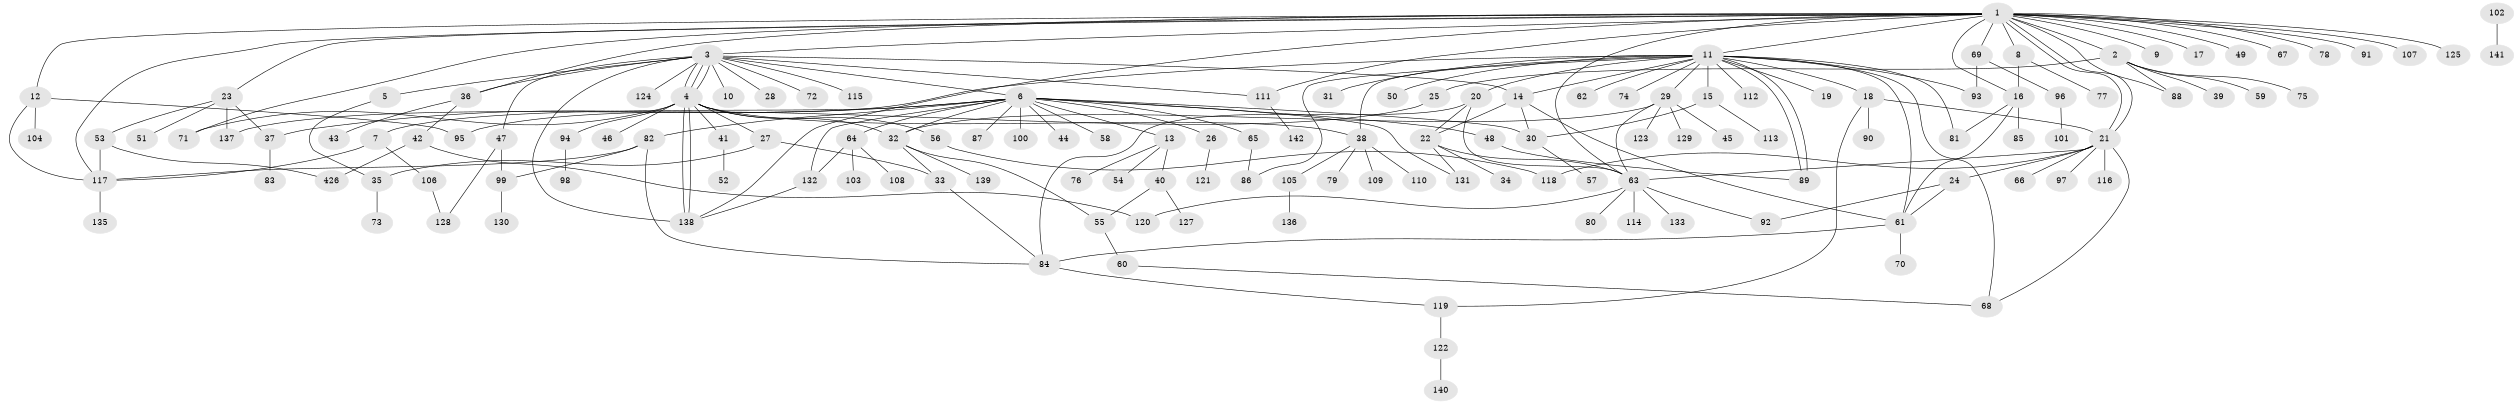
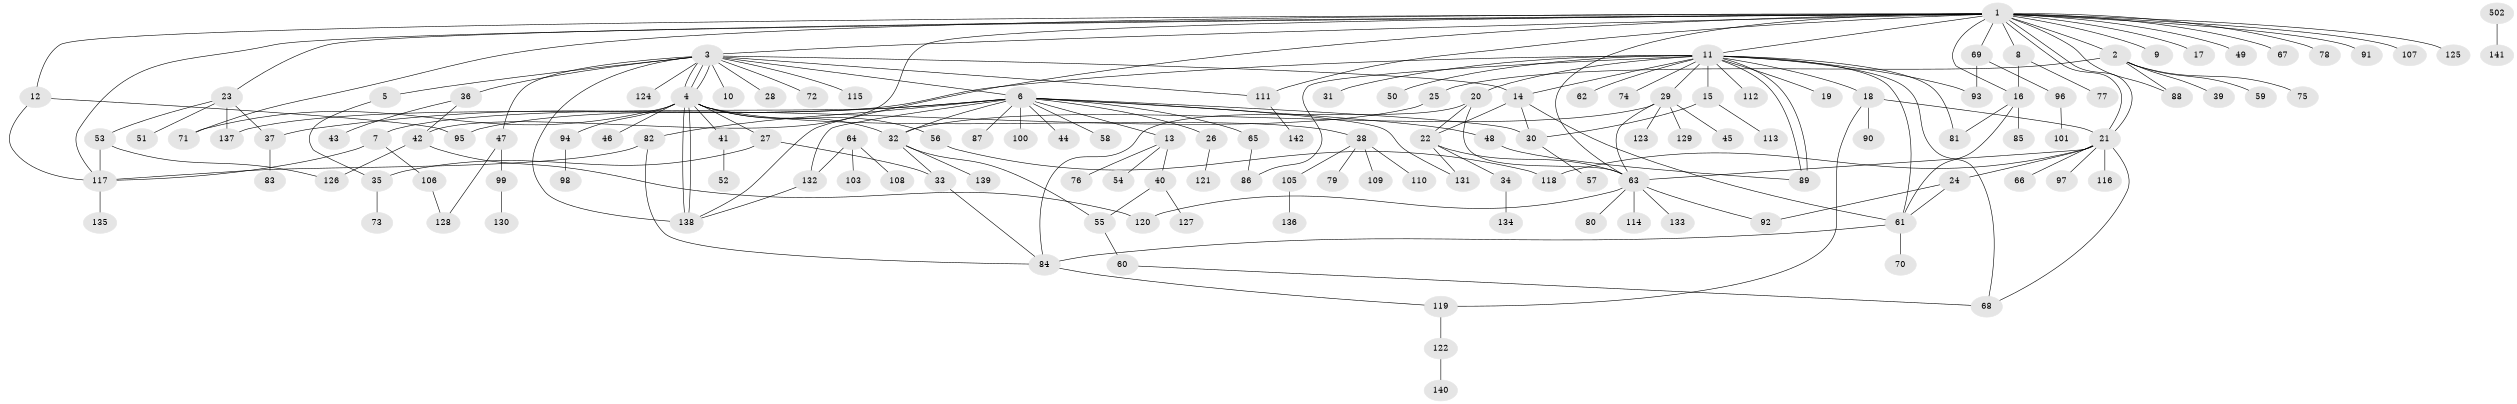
(2497, 13) -> (2497, 13)
(1228, 19) -> (1187, 26)
(1508, 65) -> none
(934, 112) -> none
(35, 139) -> none
(547, 170) -> none
(332, 181) -> (332, 181)
none -> (1506, 223)
